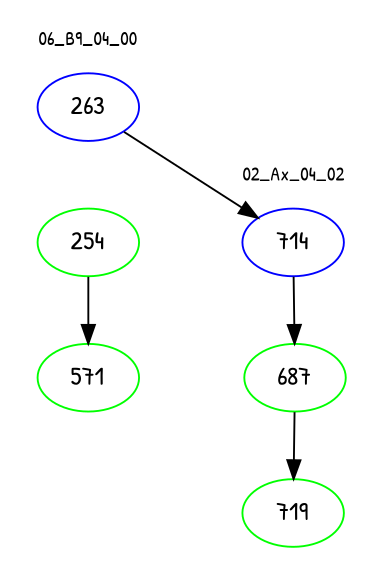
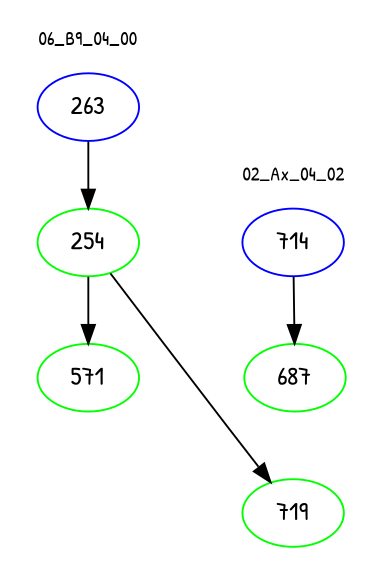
(183, 170) -> (88, 166)
(294, 436) -> (184, 370)
